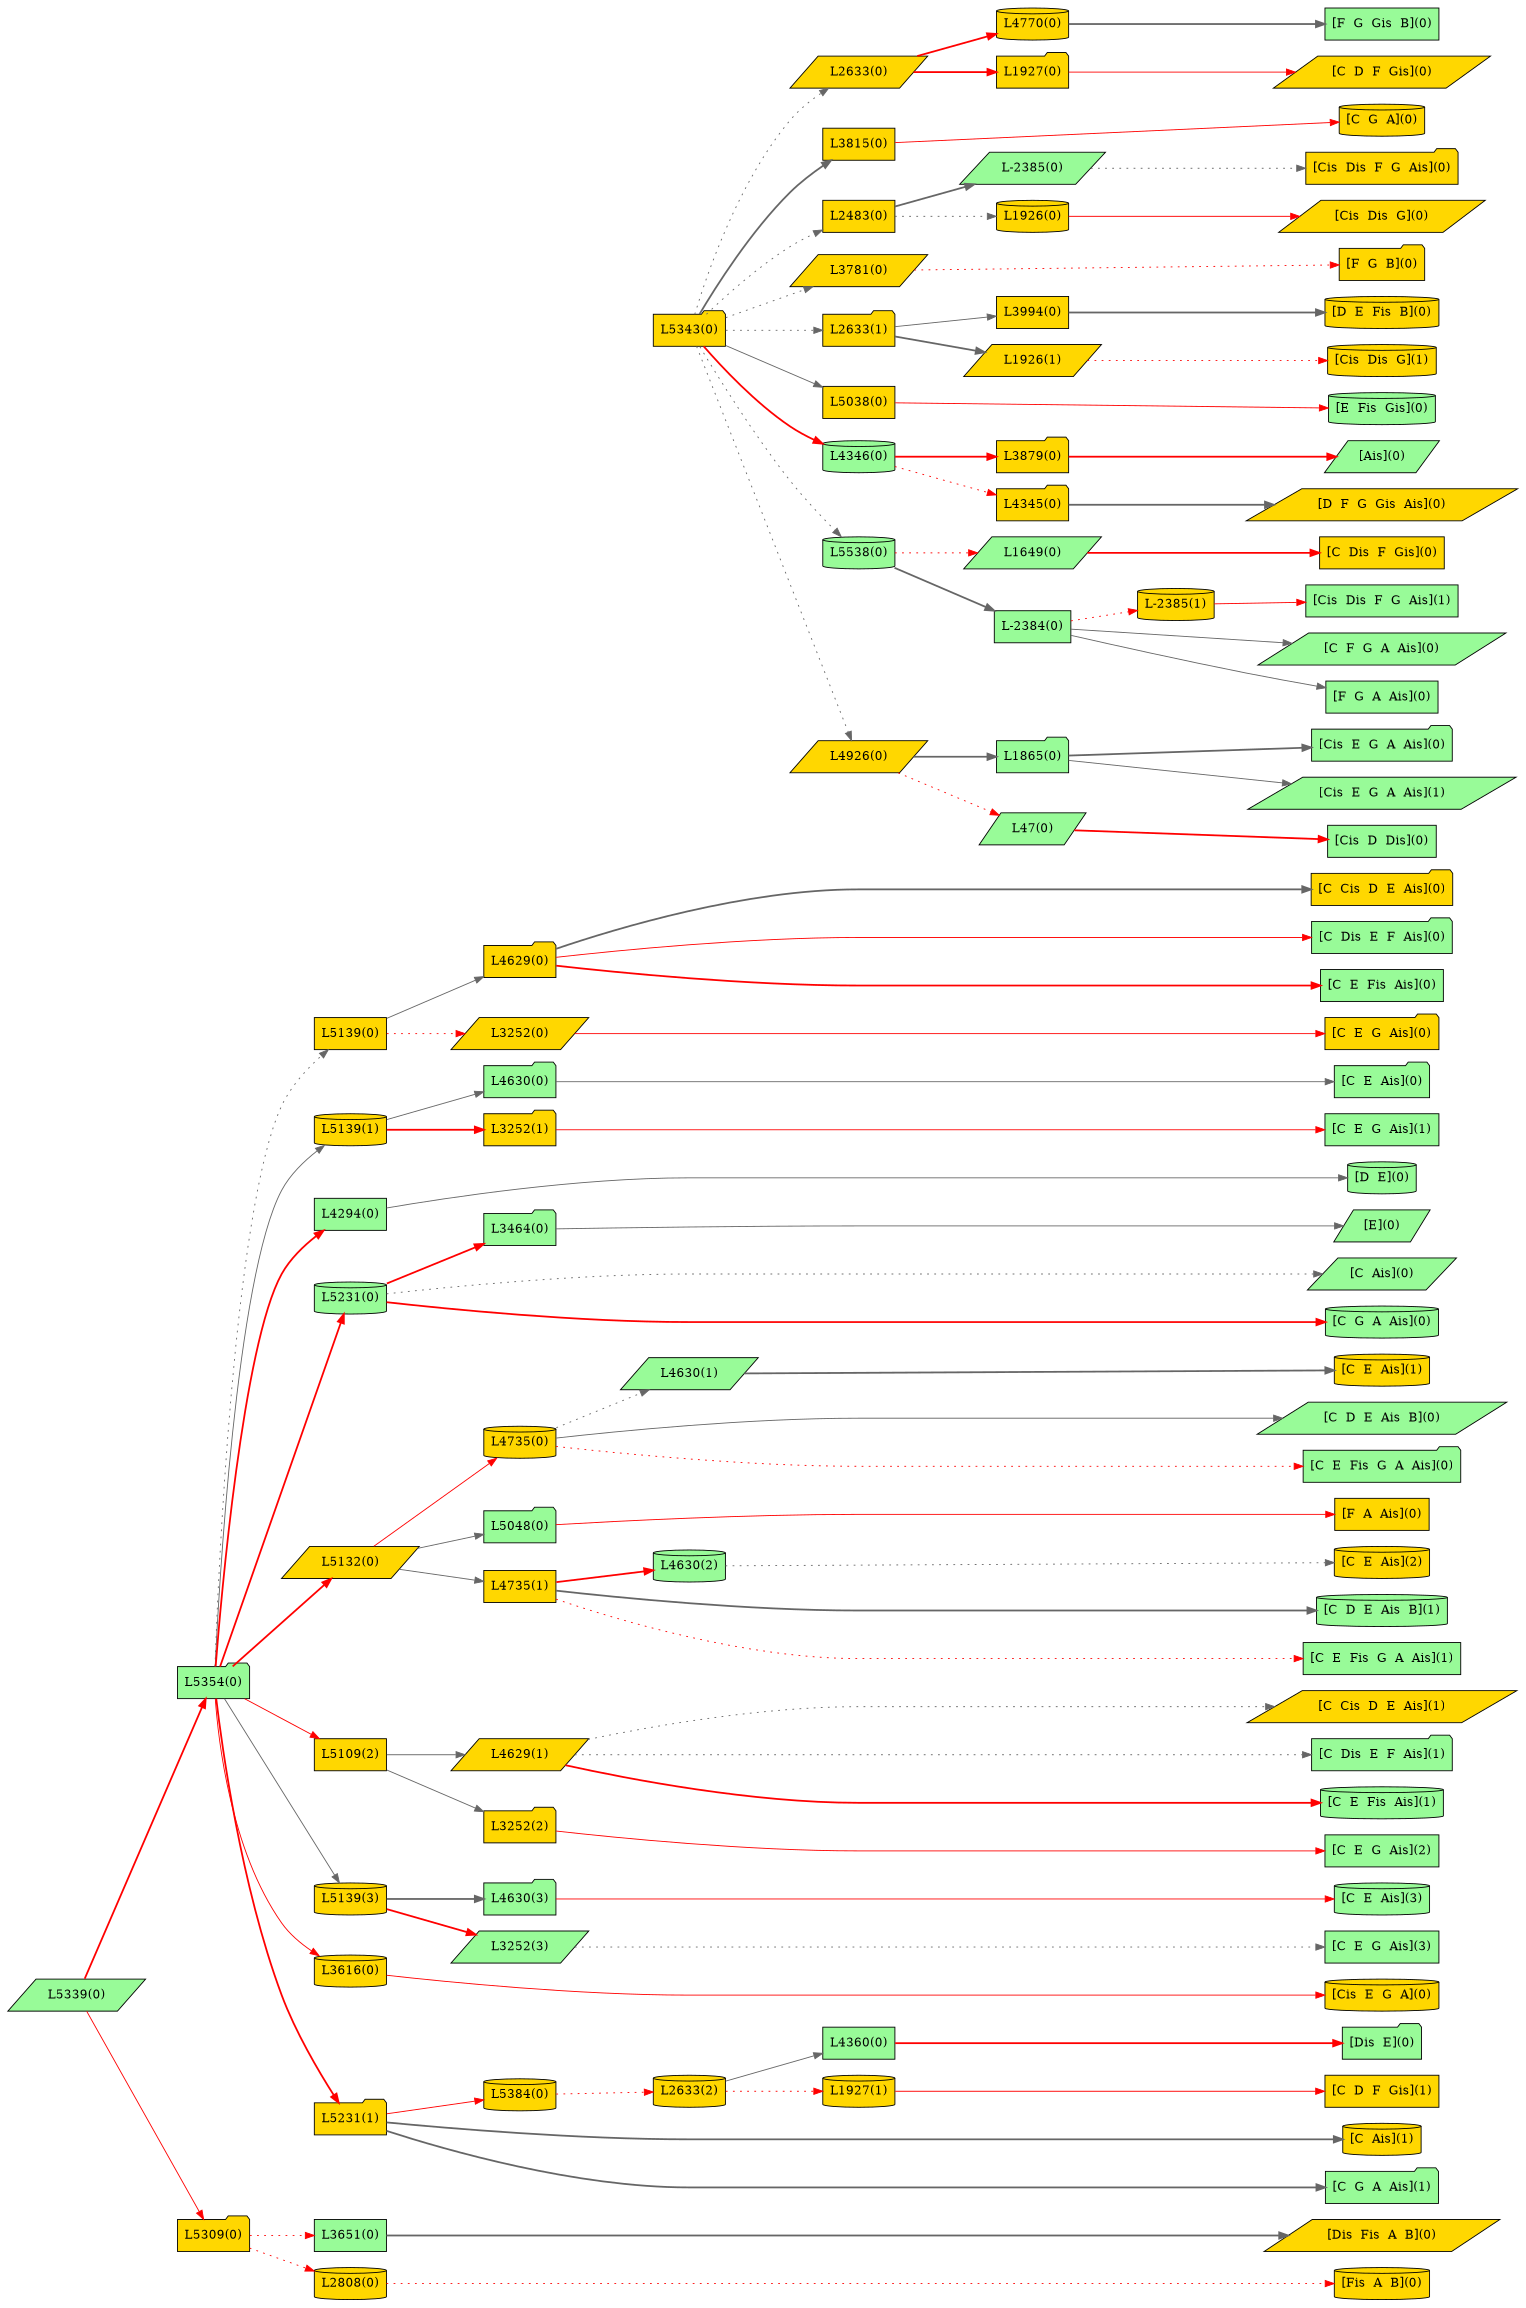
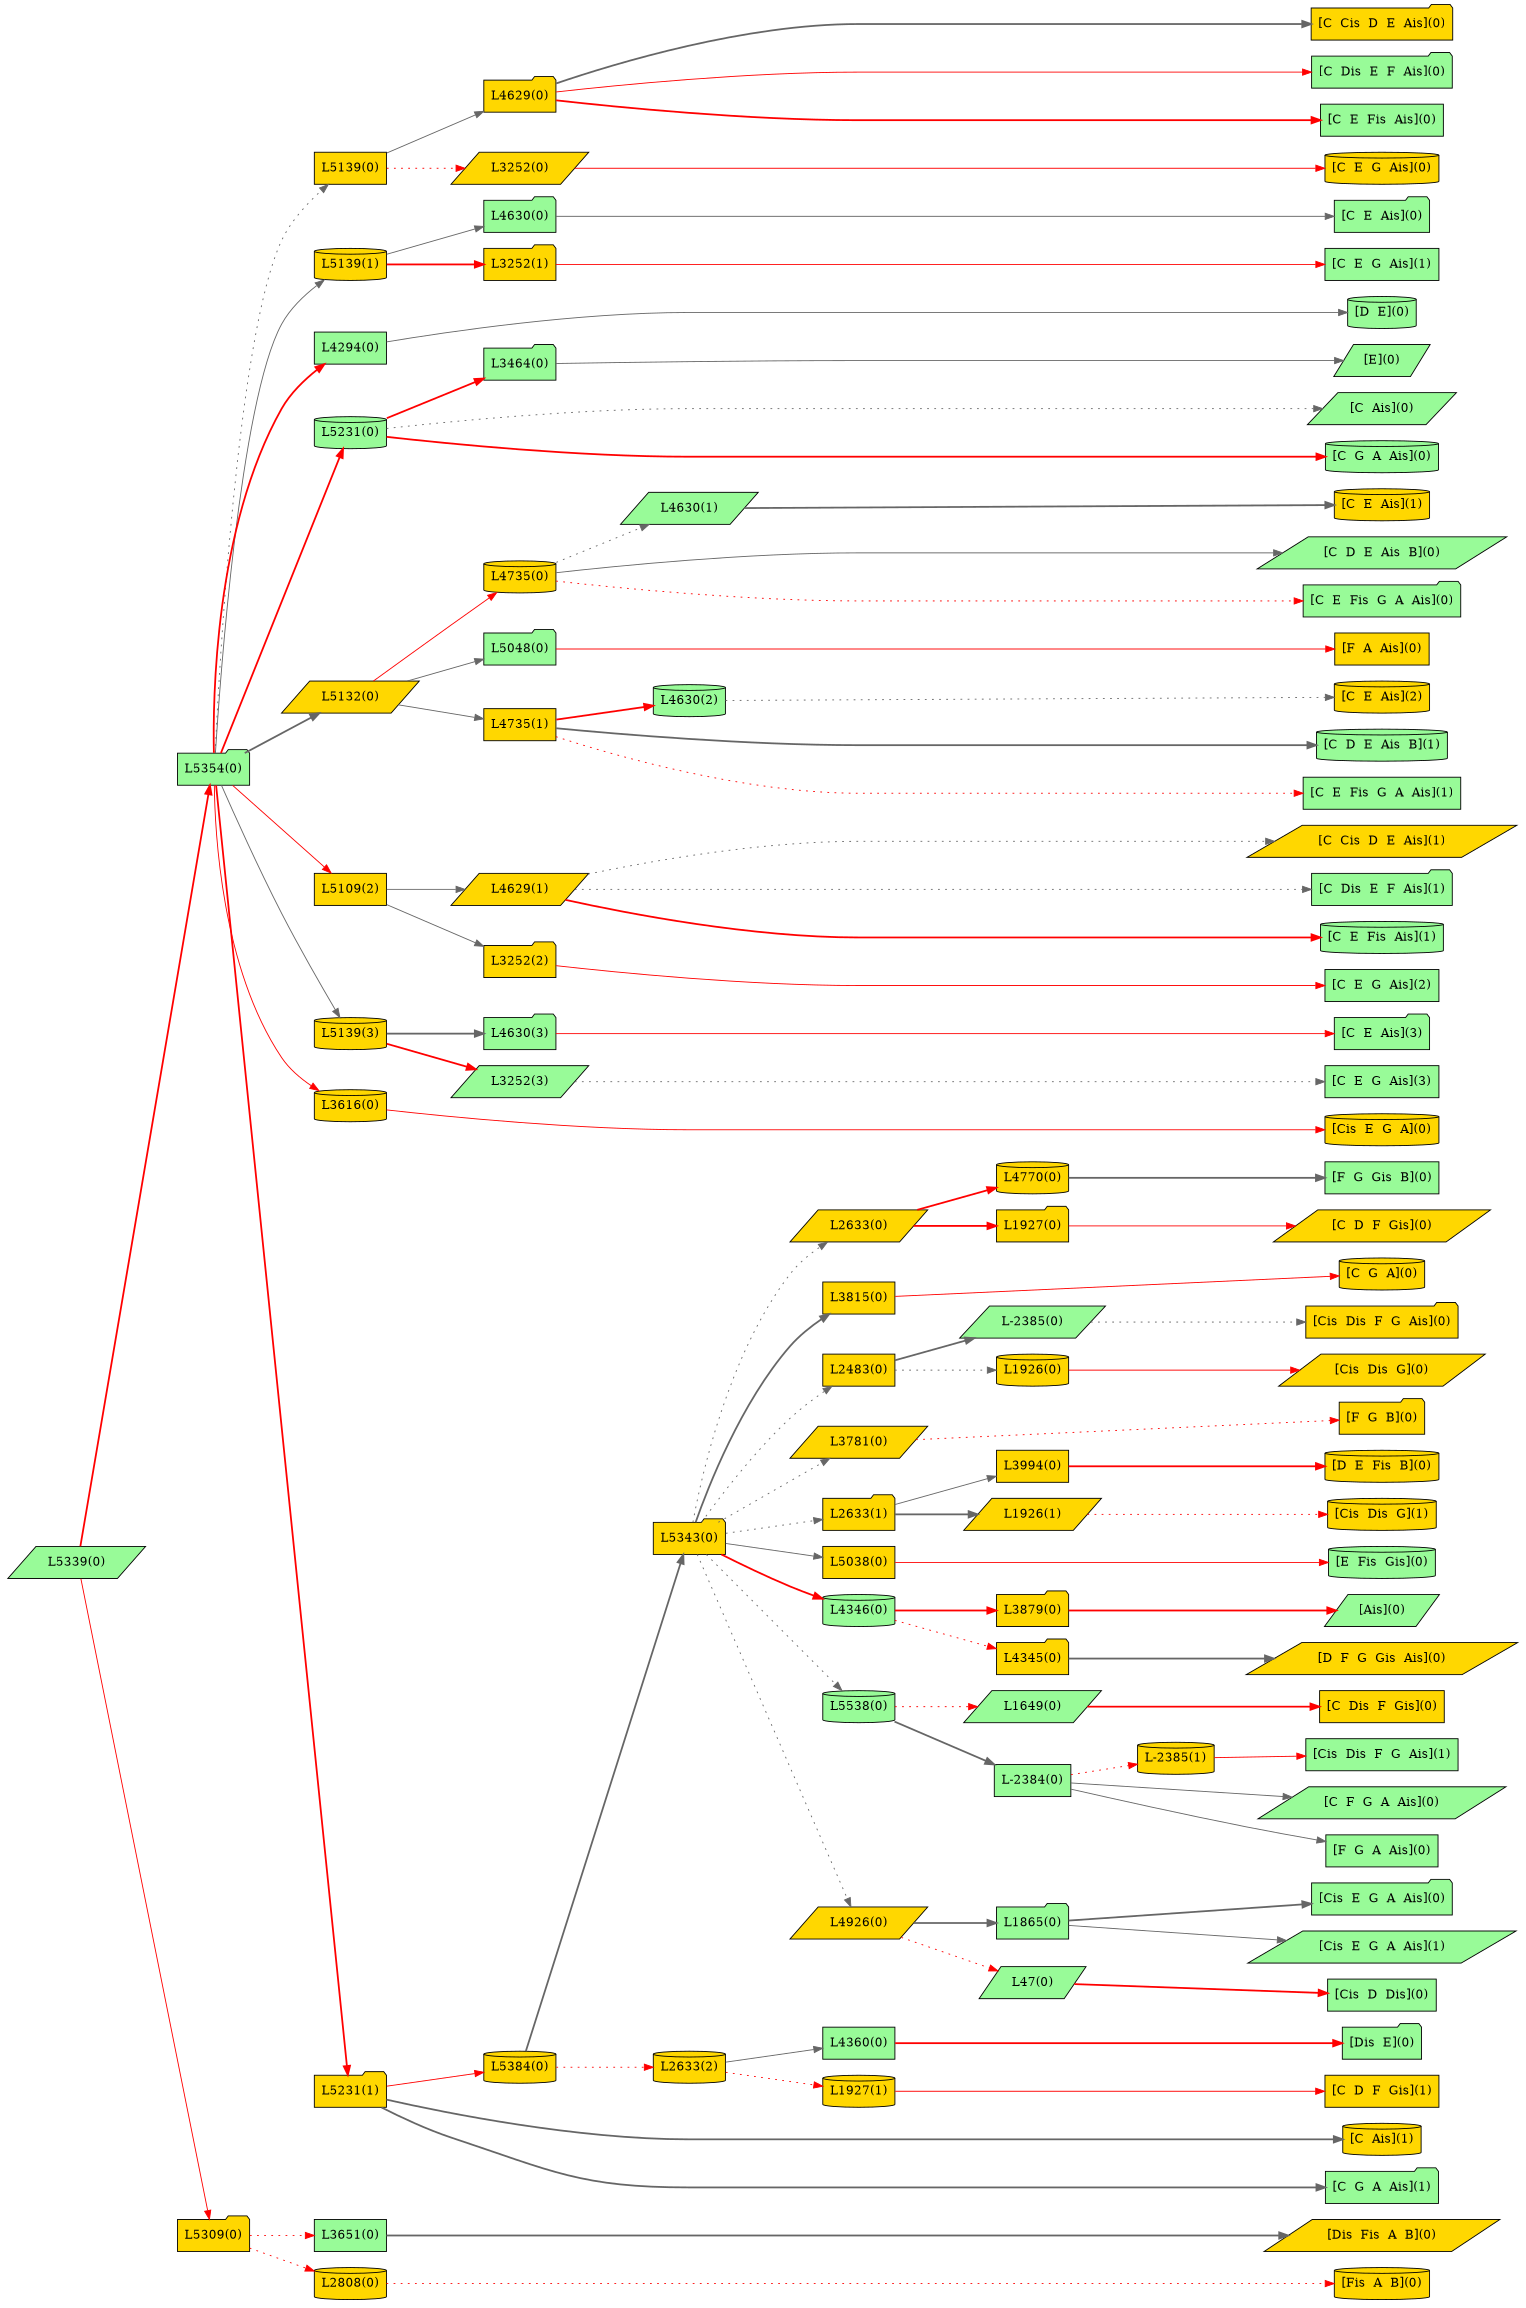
(1192, 312) -> (1192, 1466)
(1382, 1034) -> (1382, 168)
(279, 1626) -> (278, 735)
none -> (603, 1807)
(1382, 1899) -> (1382, 1034)
